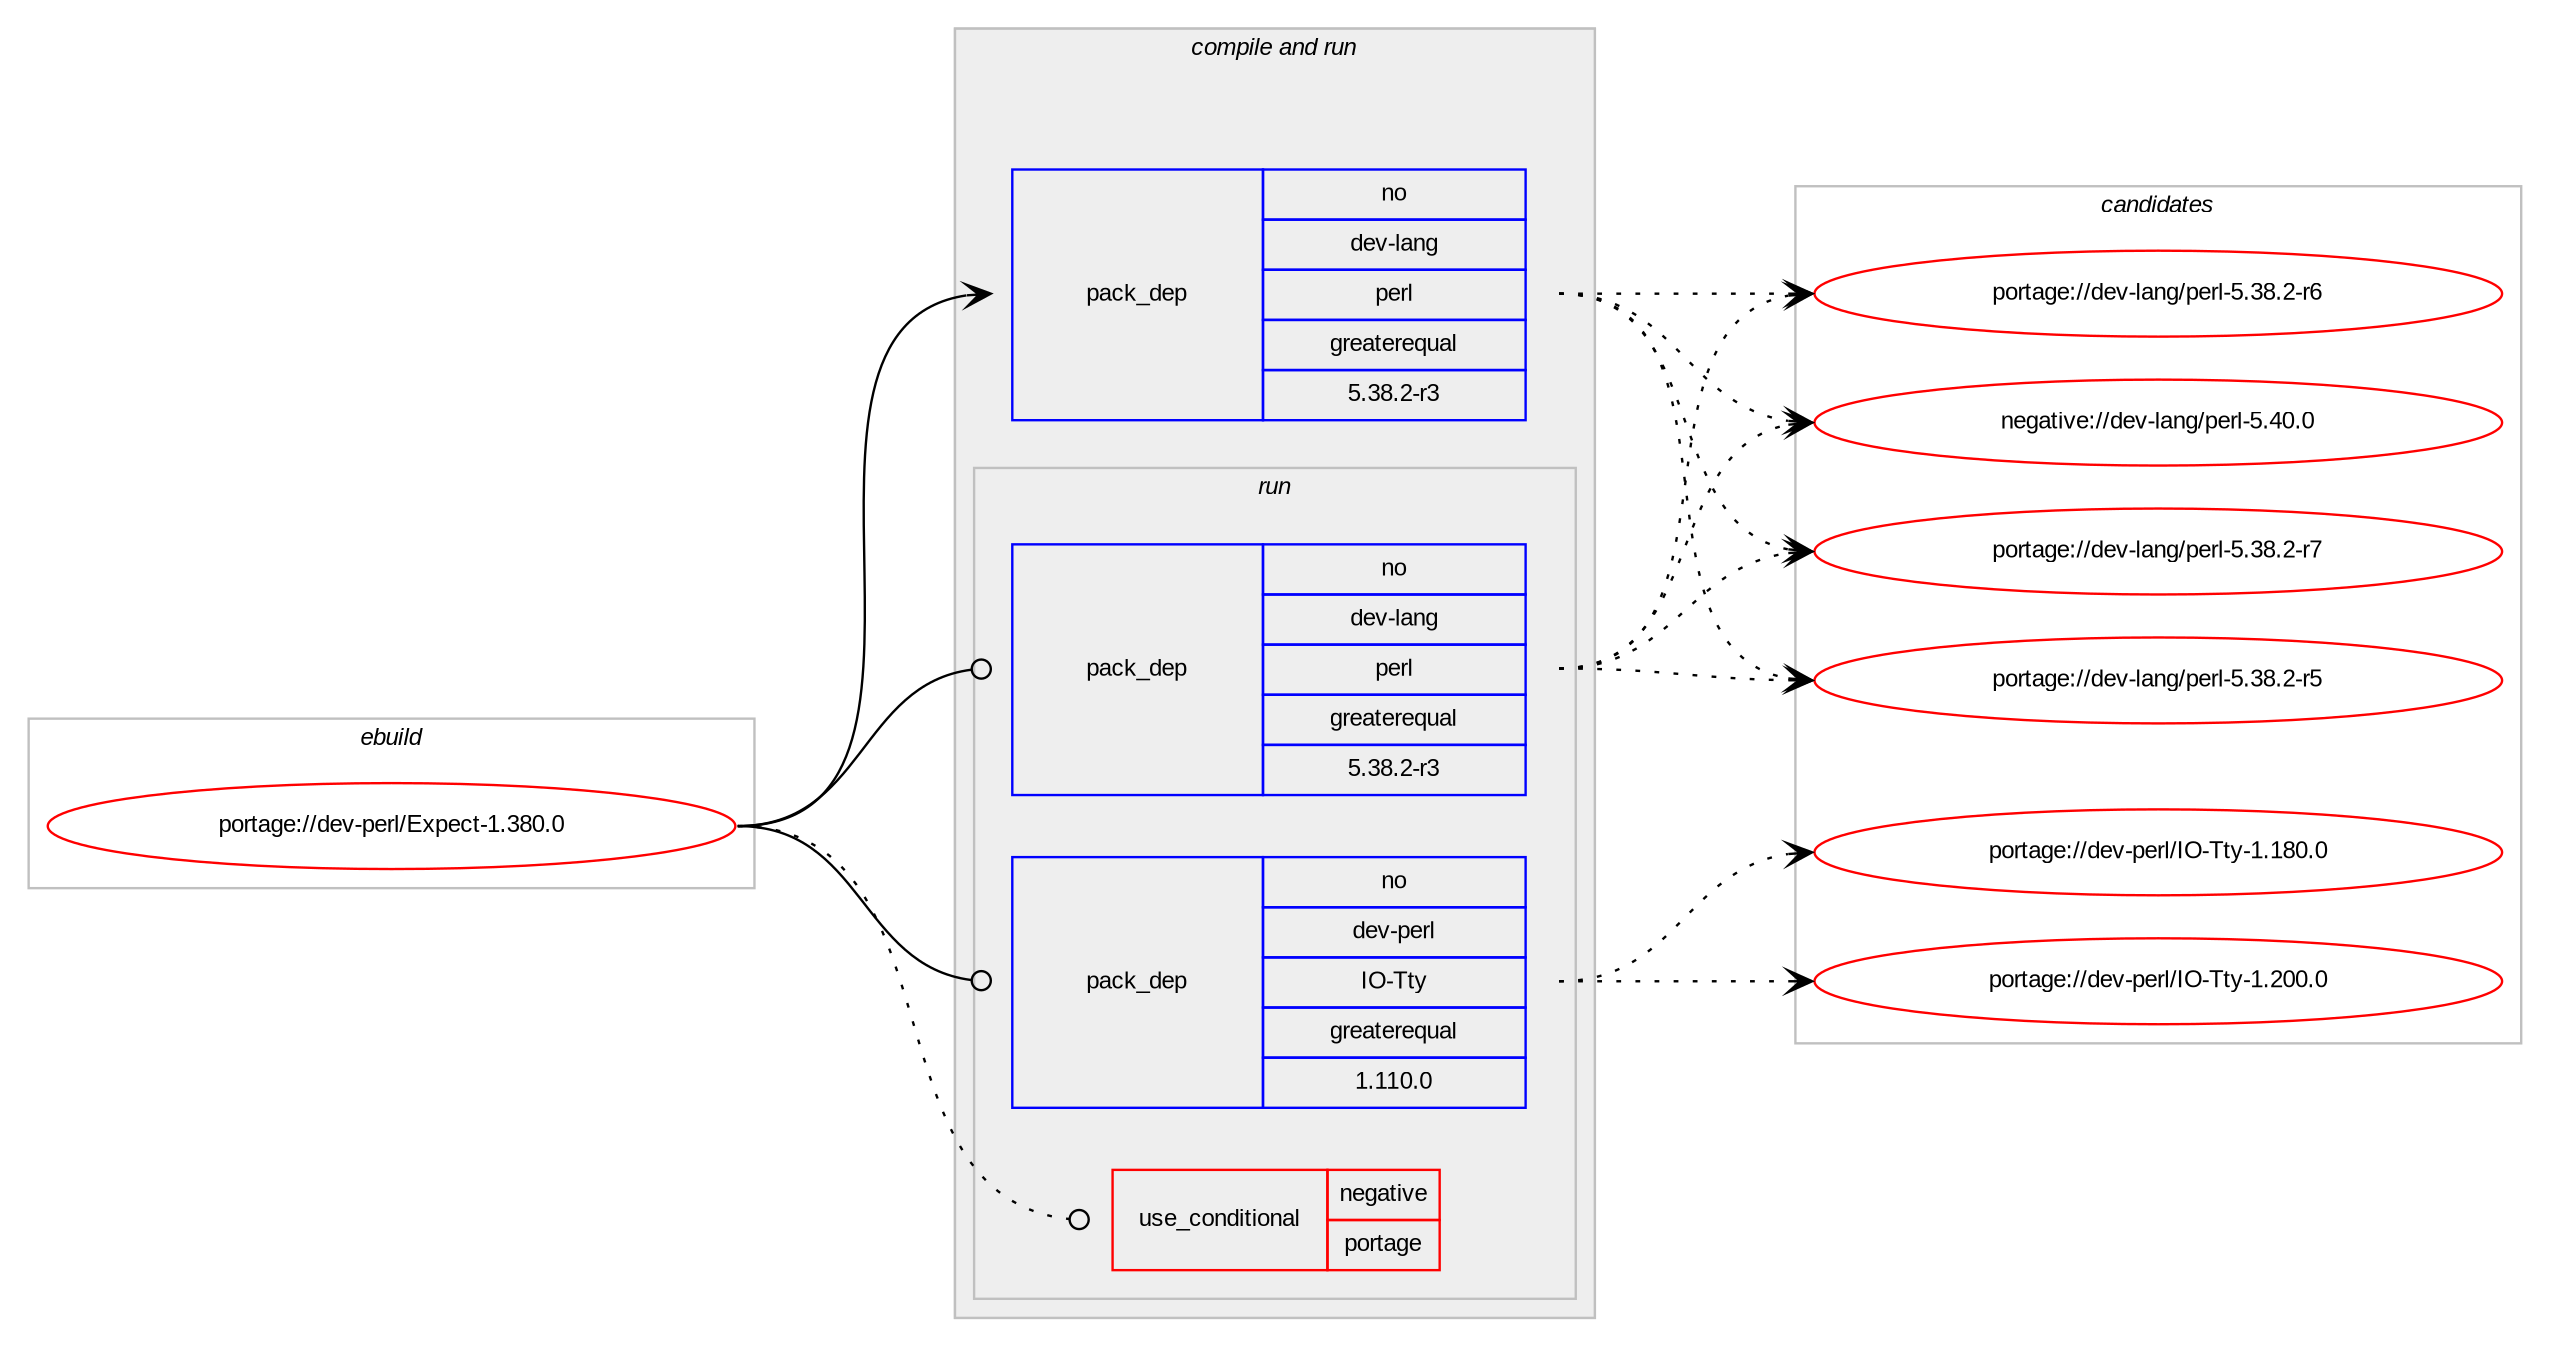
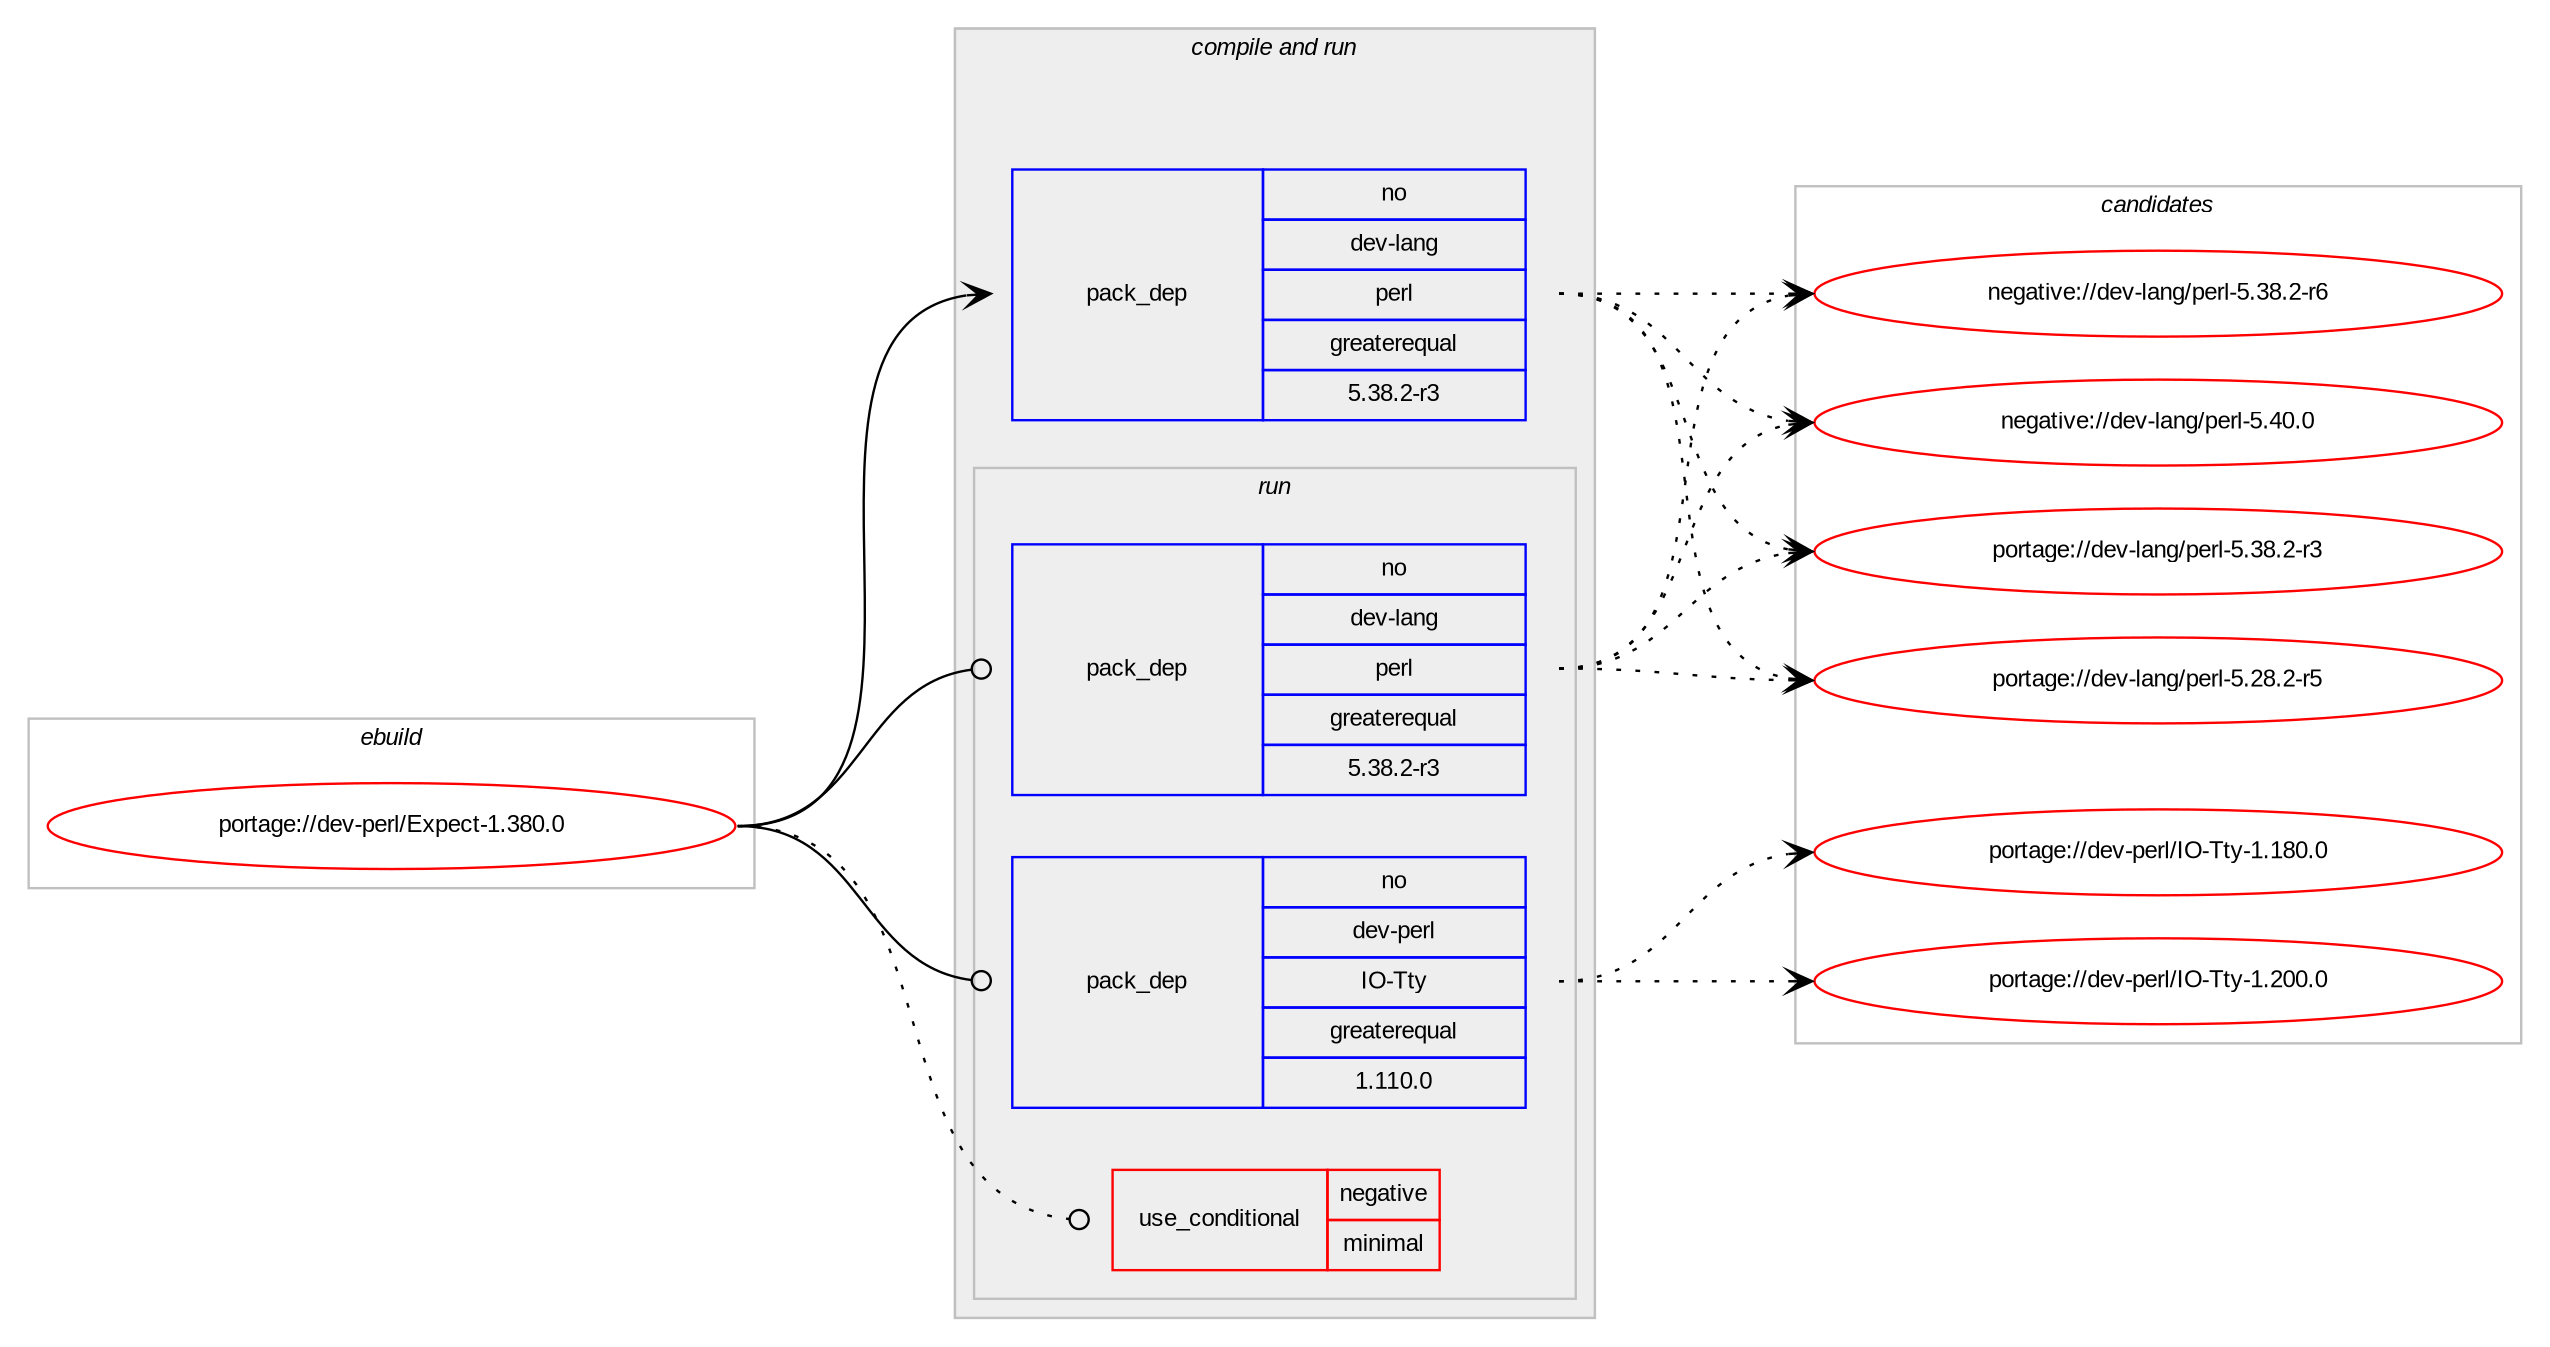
(2158, 294) -> (2158, 294)
(2158, 552) -> (2158, 552)
(2158, 680) -> (2158, 680)
(1384, 1244) -> (1384, 1244)
